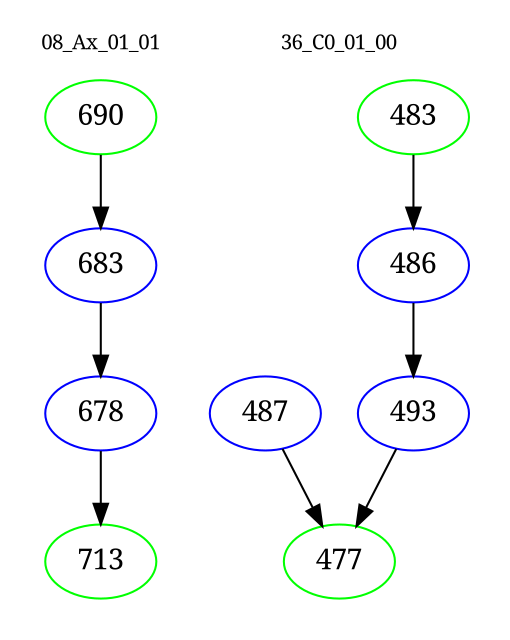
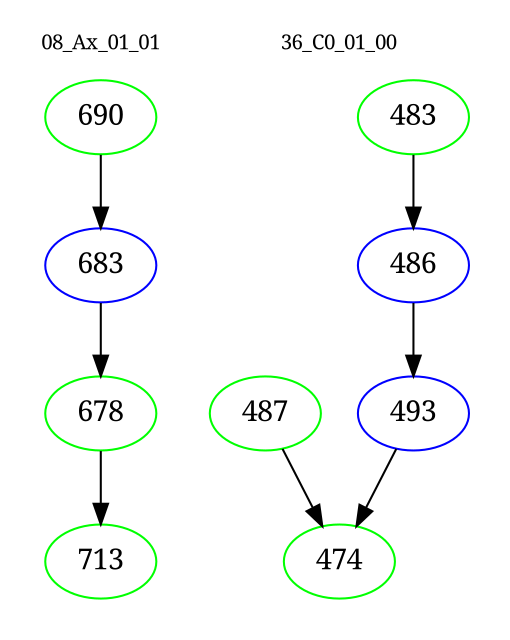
(101, 413) -> (101, 413)
(265, 413) -> (265, 413)
(339, 562) -> (339, 562)
